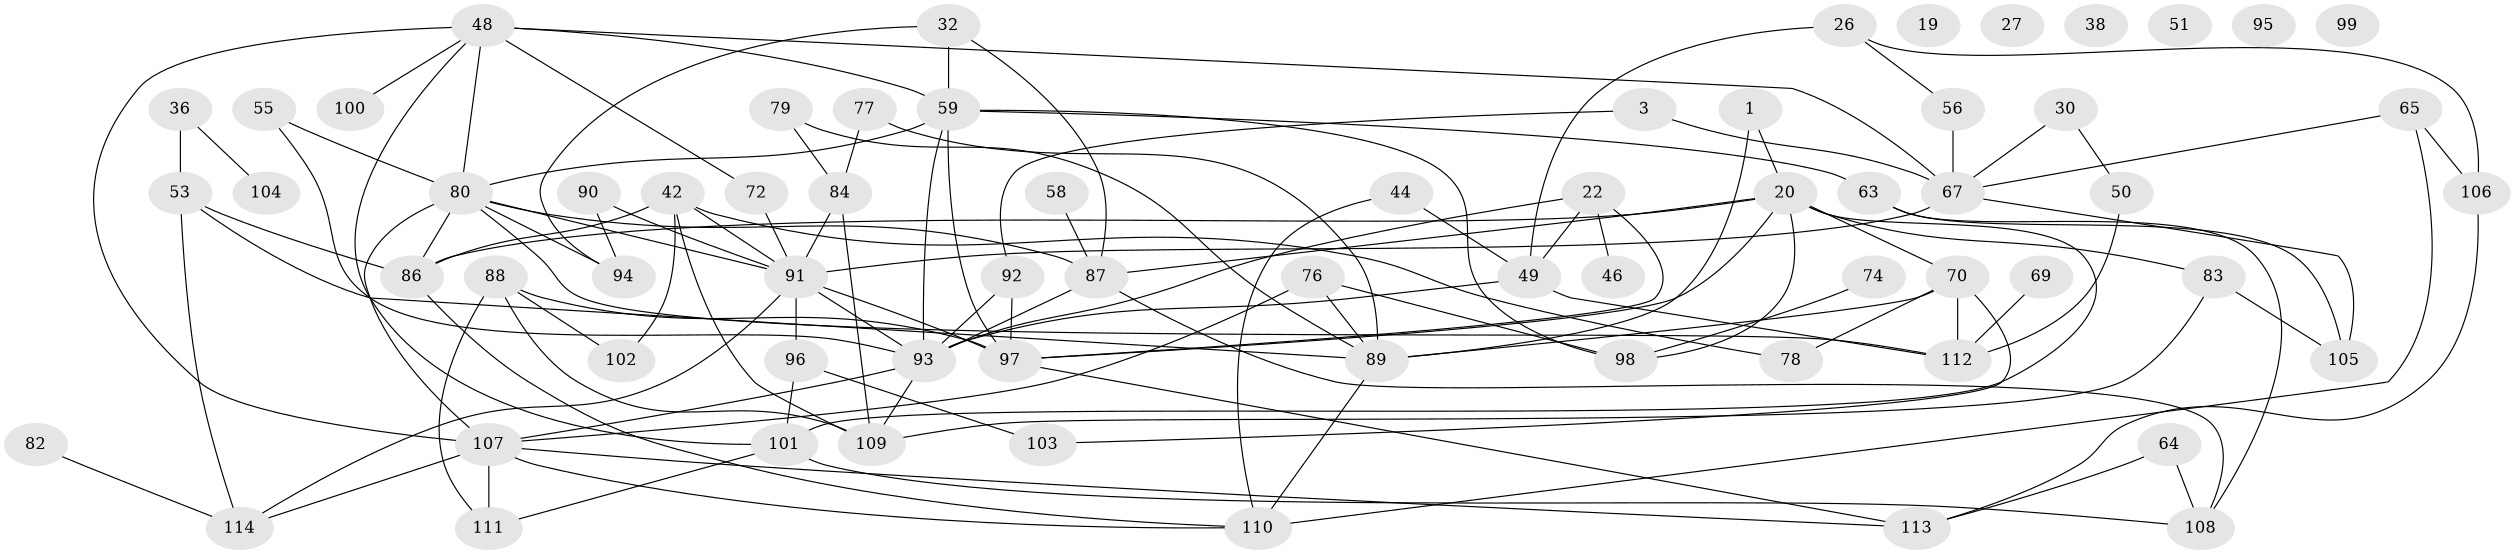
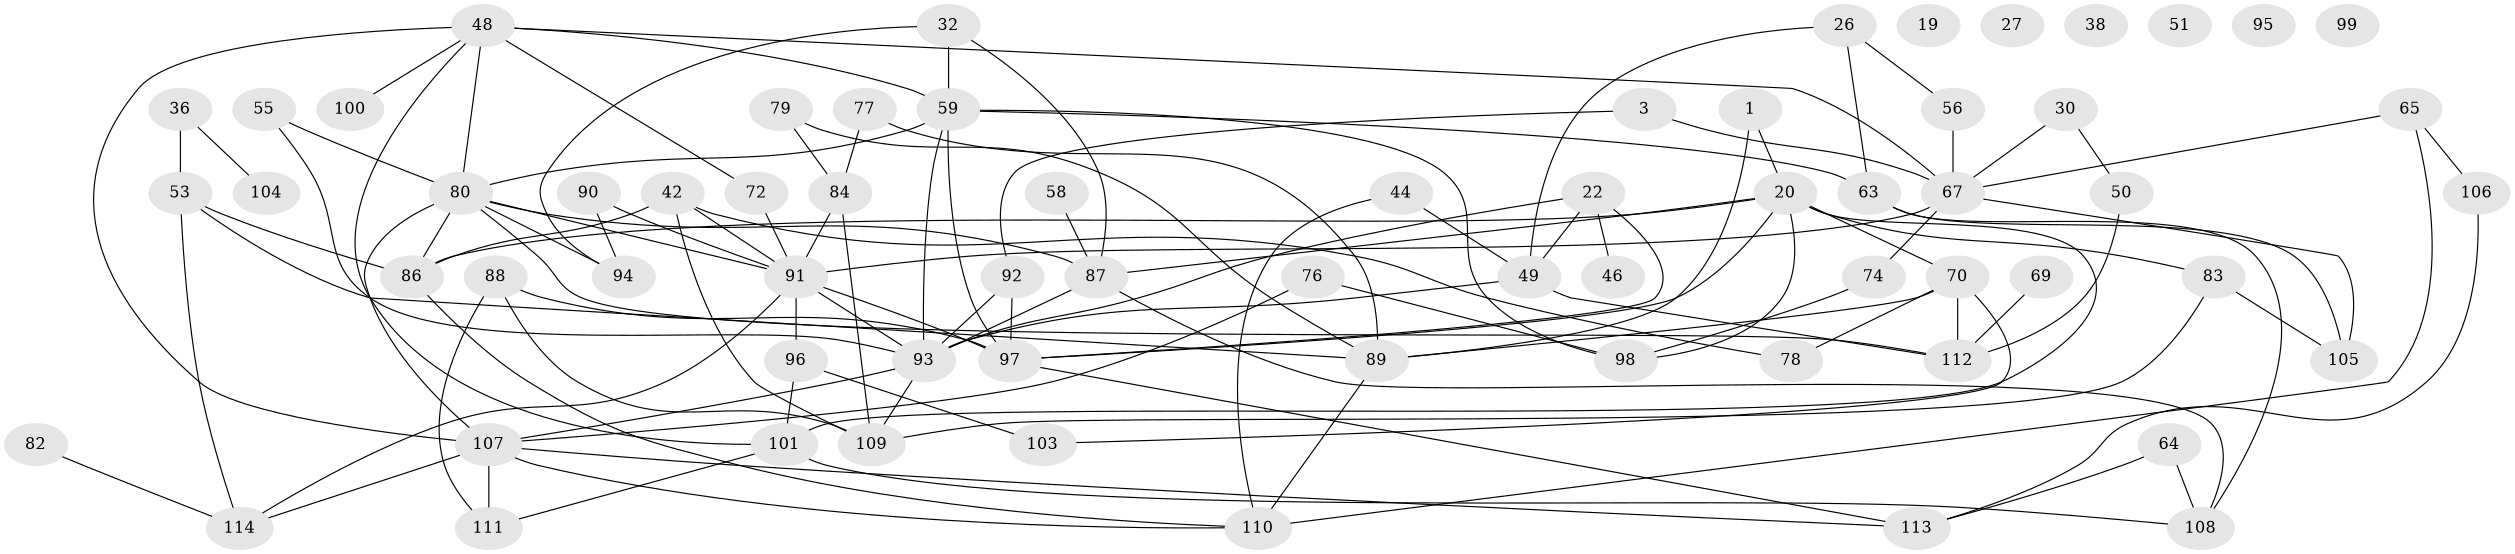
(2208, 48) -> (1857, 109)
none -> (1908, 241)
(1345, 319) -> none
(622, 361) -> none
